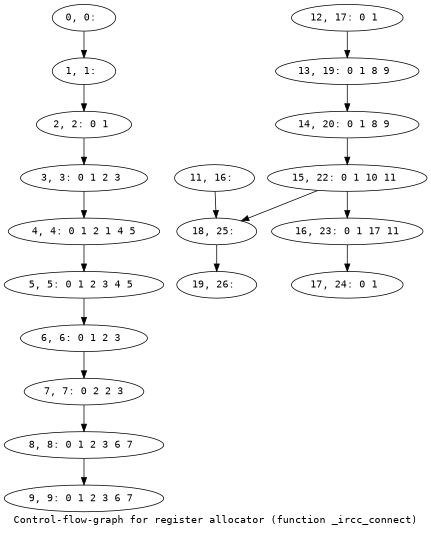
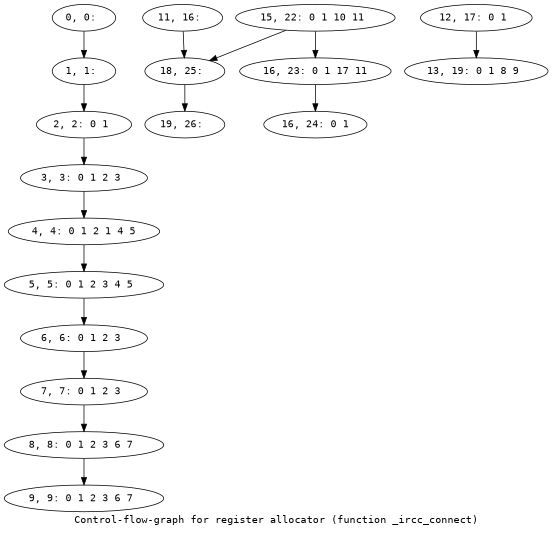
(347, 125) -> none
(347, 285) -> (315, 125)
(84, 392) -> (84, 392)
